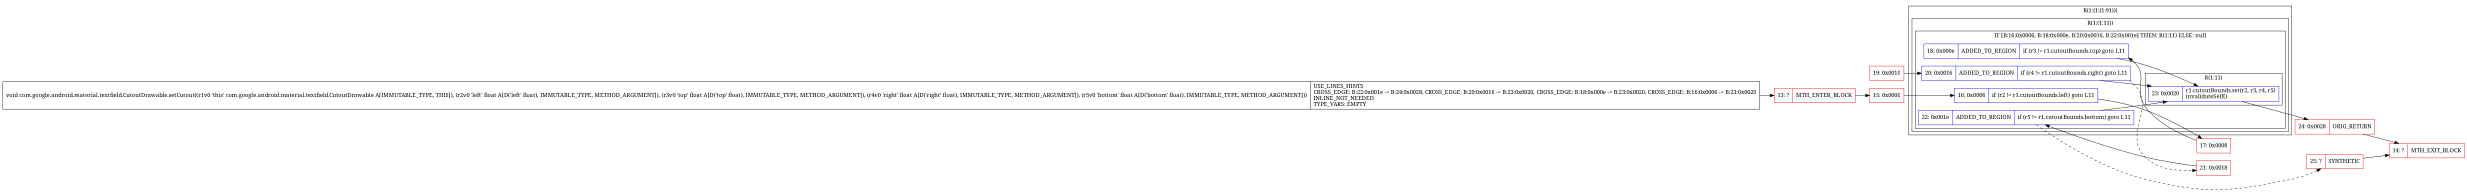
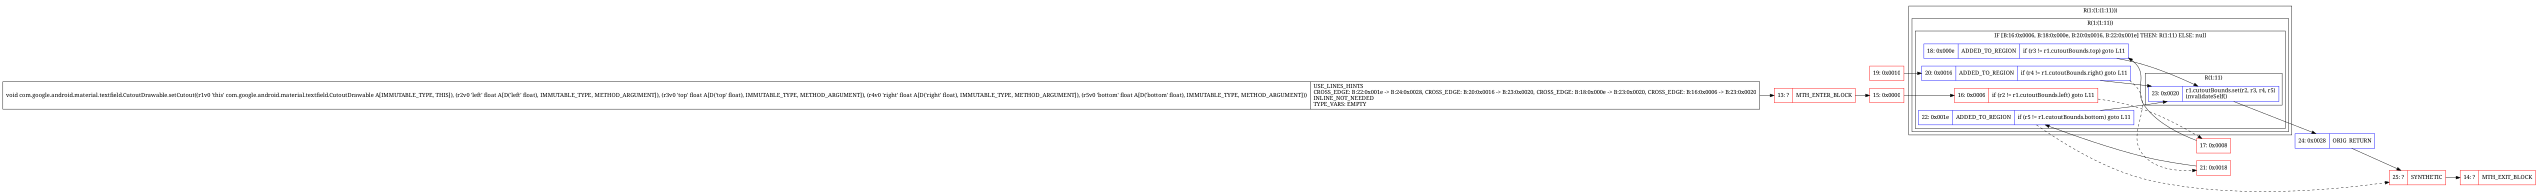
(2100, 11) -> (2100, 11)
(2026, 95) -> (2026, 95)
(2158, 115) -> (2158, 115)
(2335, 127) -> (2335, 141)
(2379, 138) -> (2374, 158)
